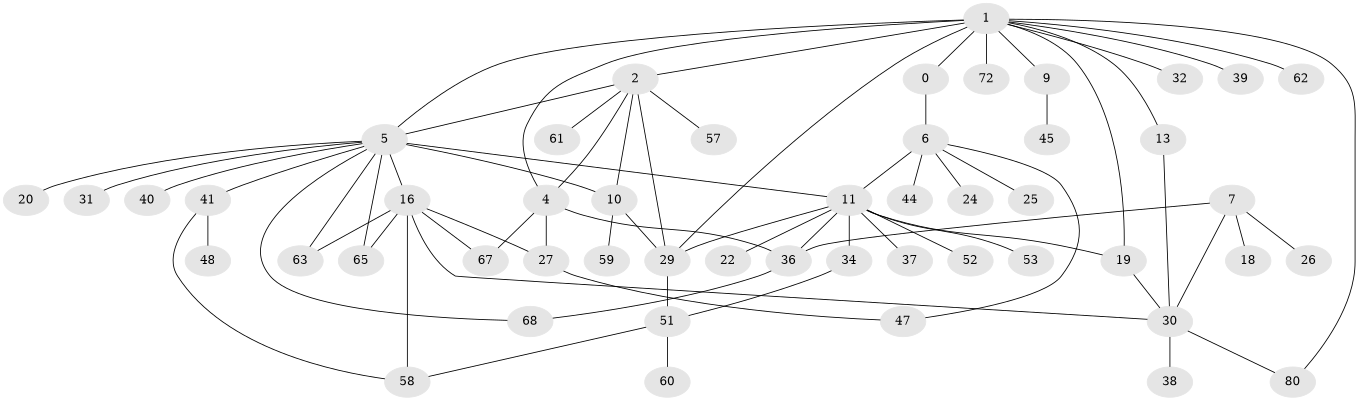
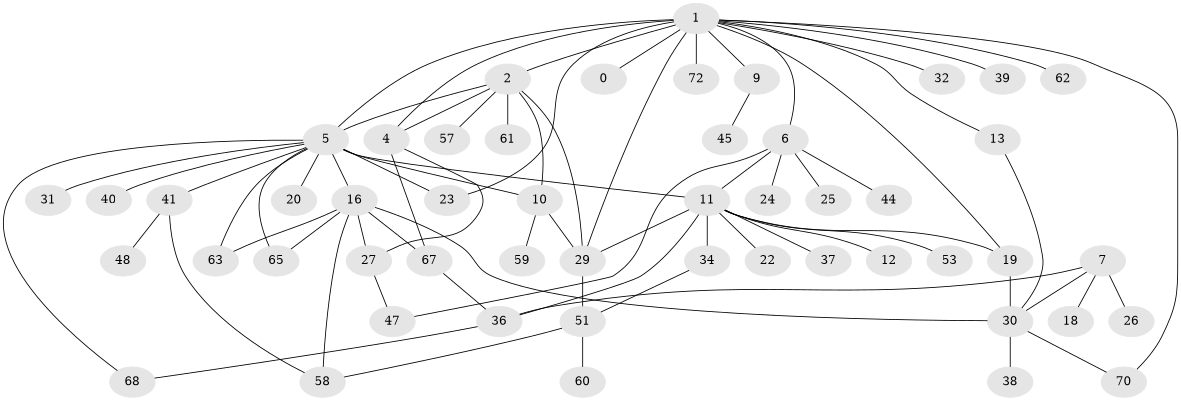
(926, 110) -> (783, 59)
none -> (447, 200)
(668, 229) -> (465, 291)
(970, 261) -> (889, 261)
(1293, 382) -> (1124, 382)
